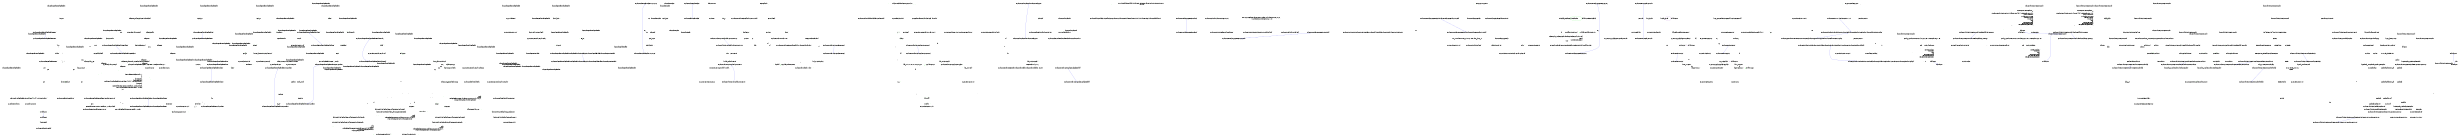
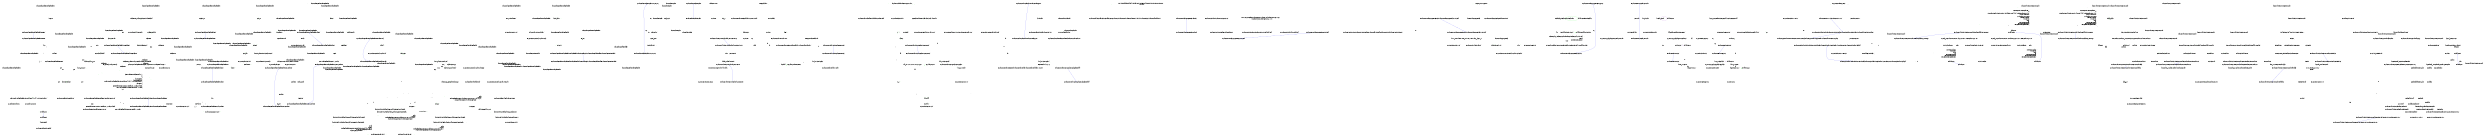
(137, 4) -> (91, 5)
(2375, 54) -> none
